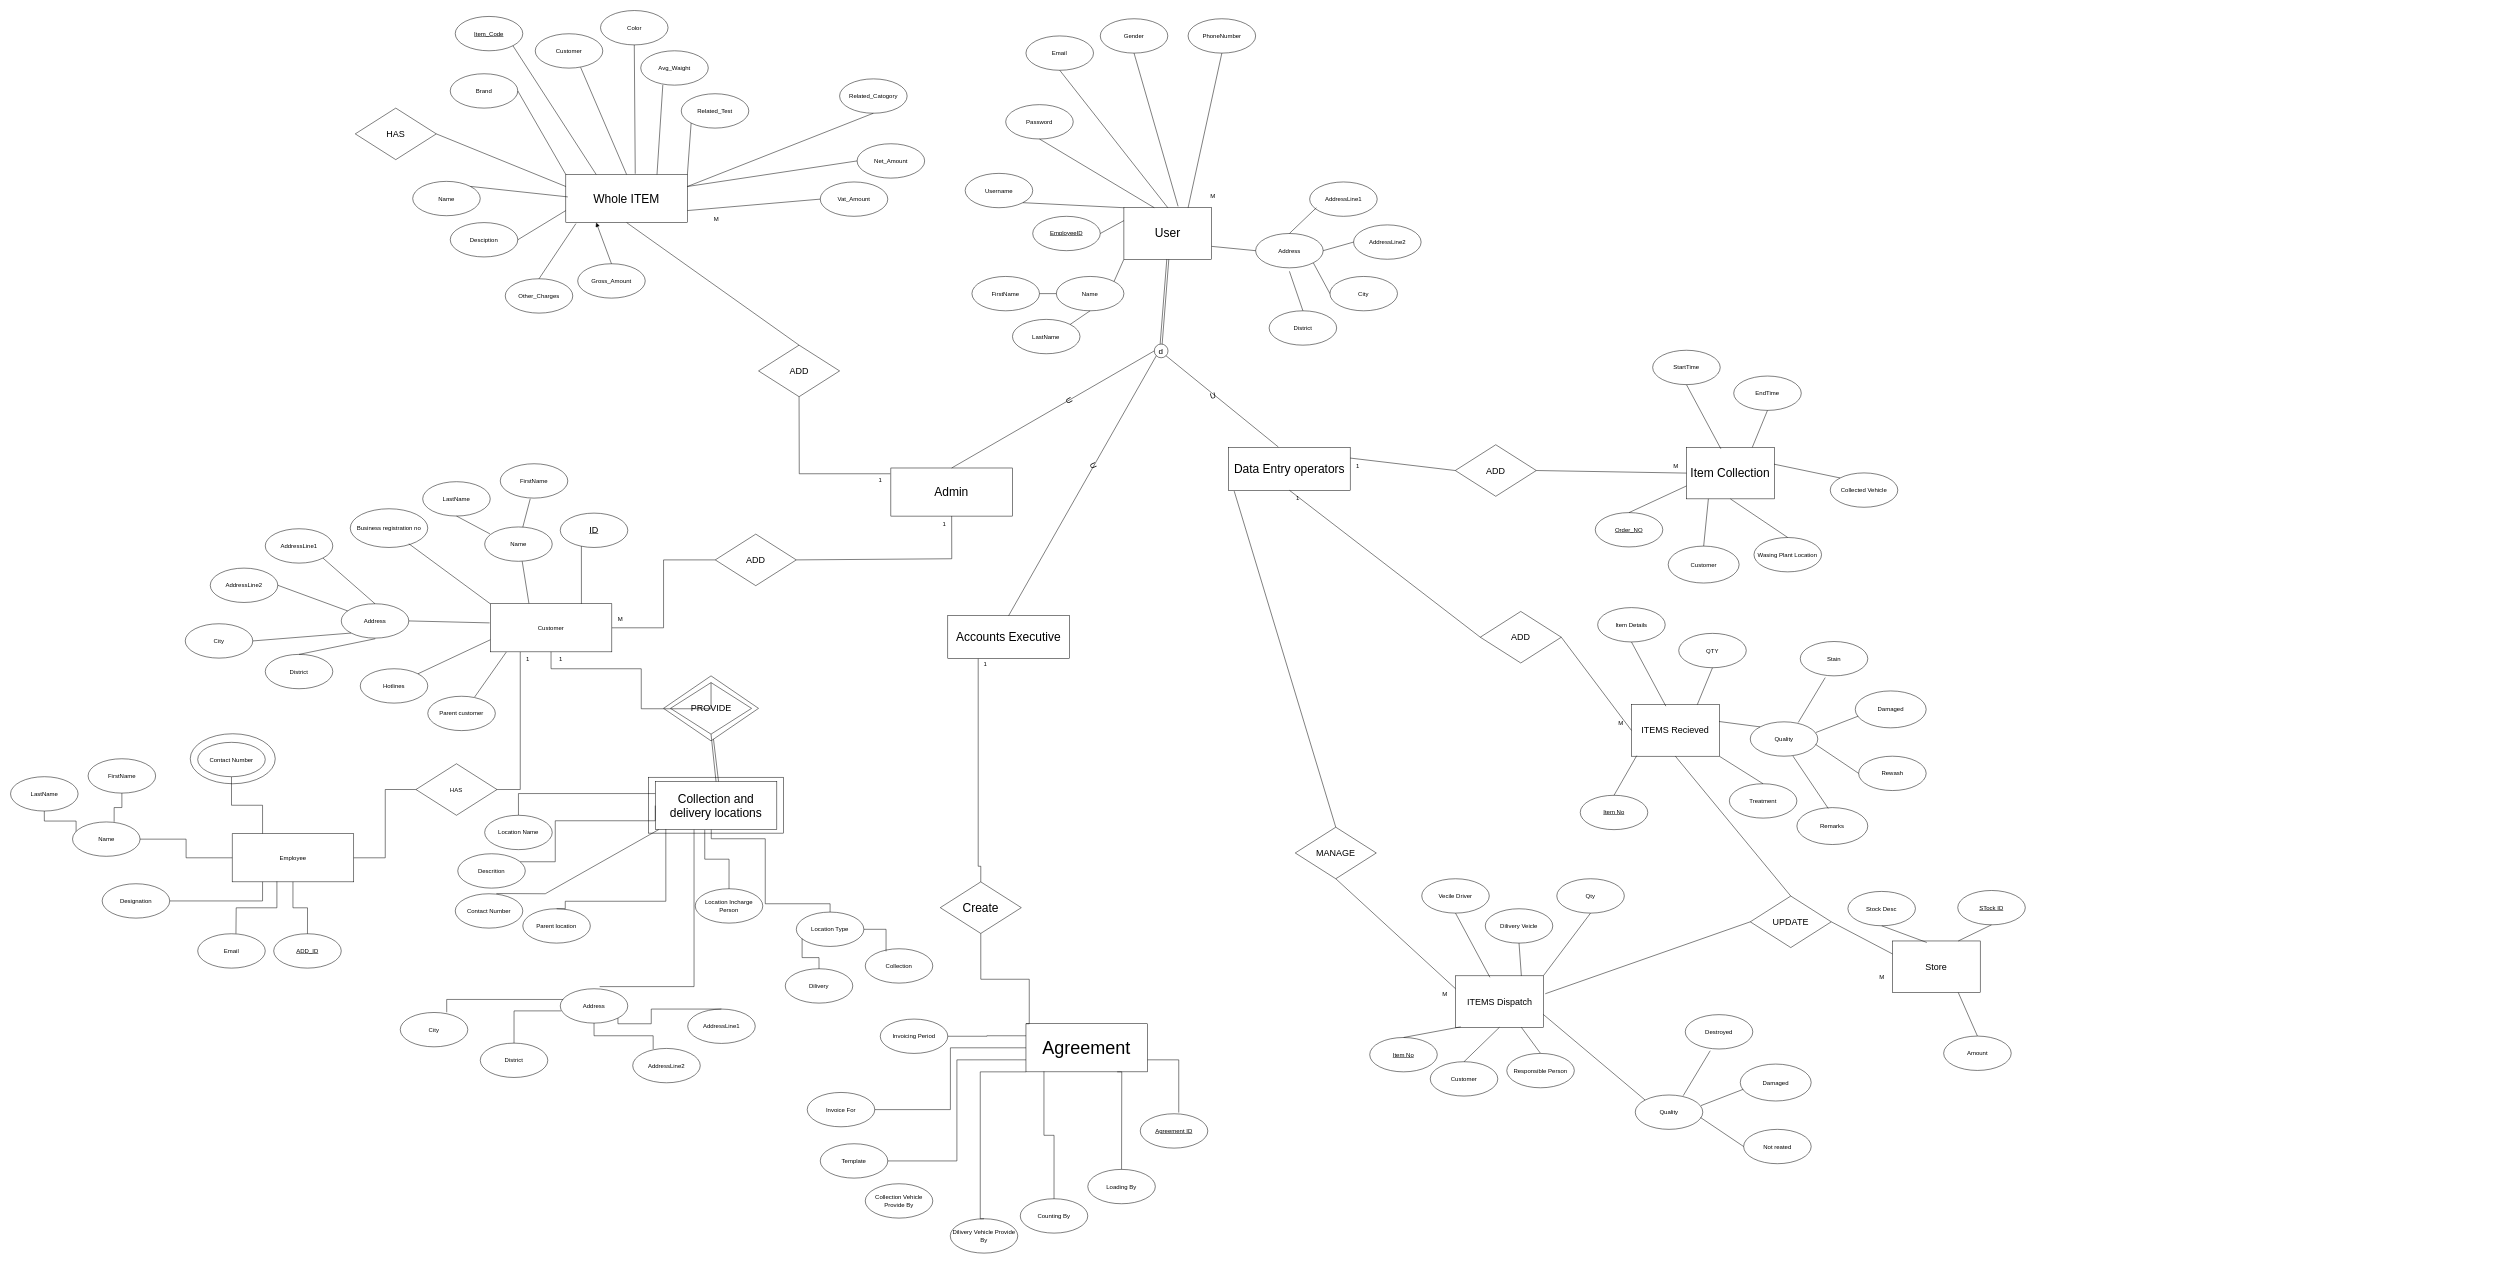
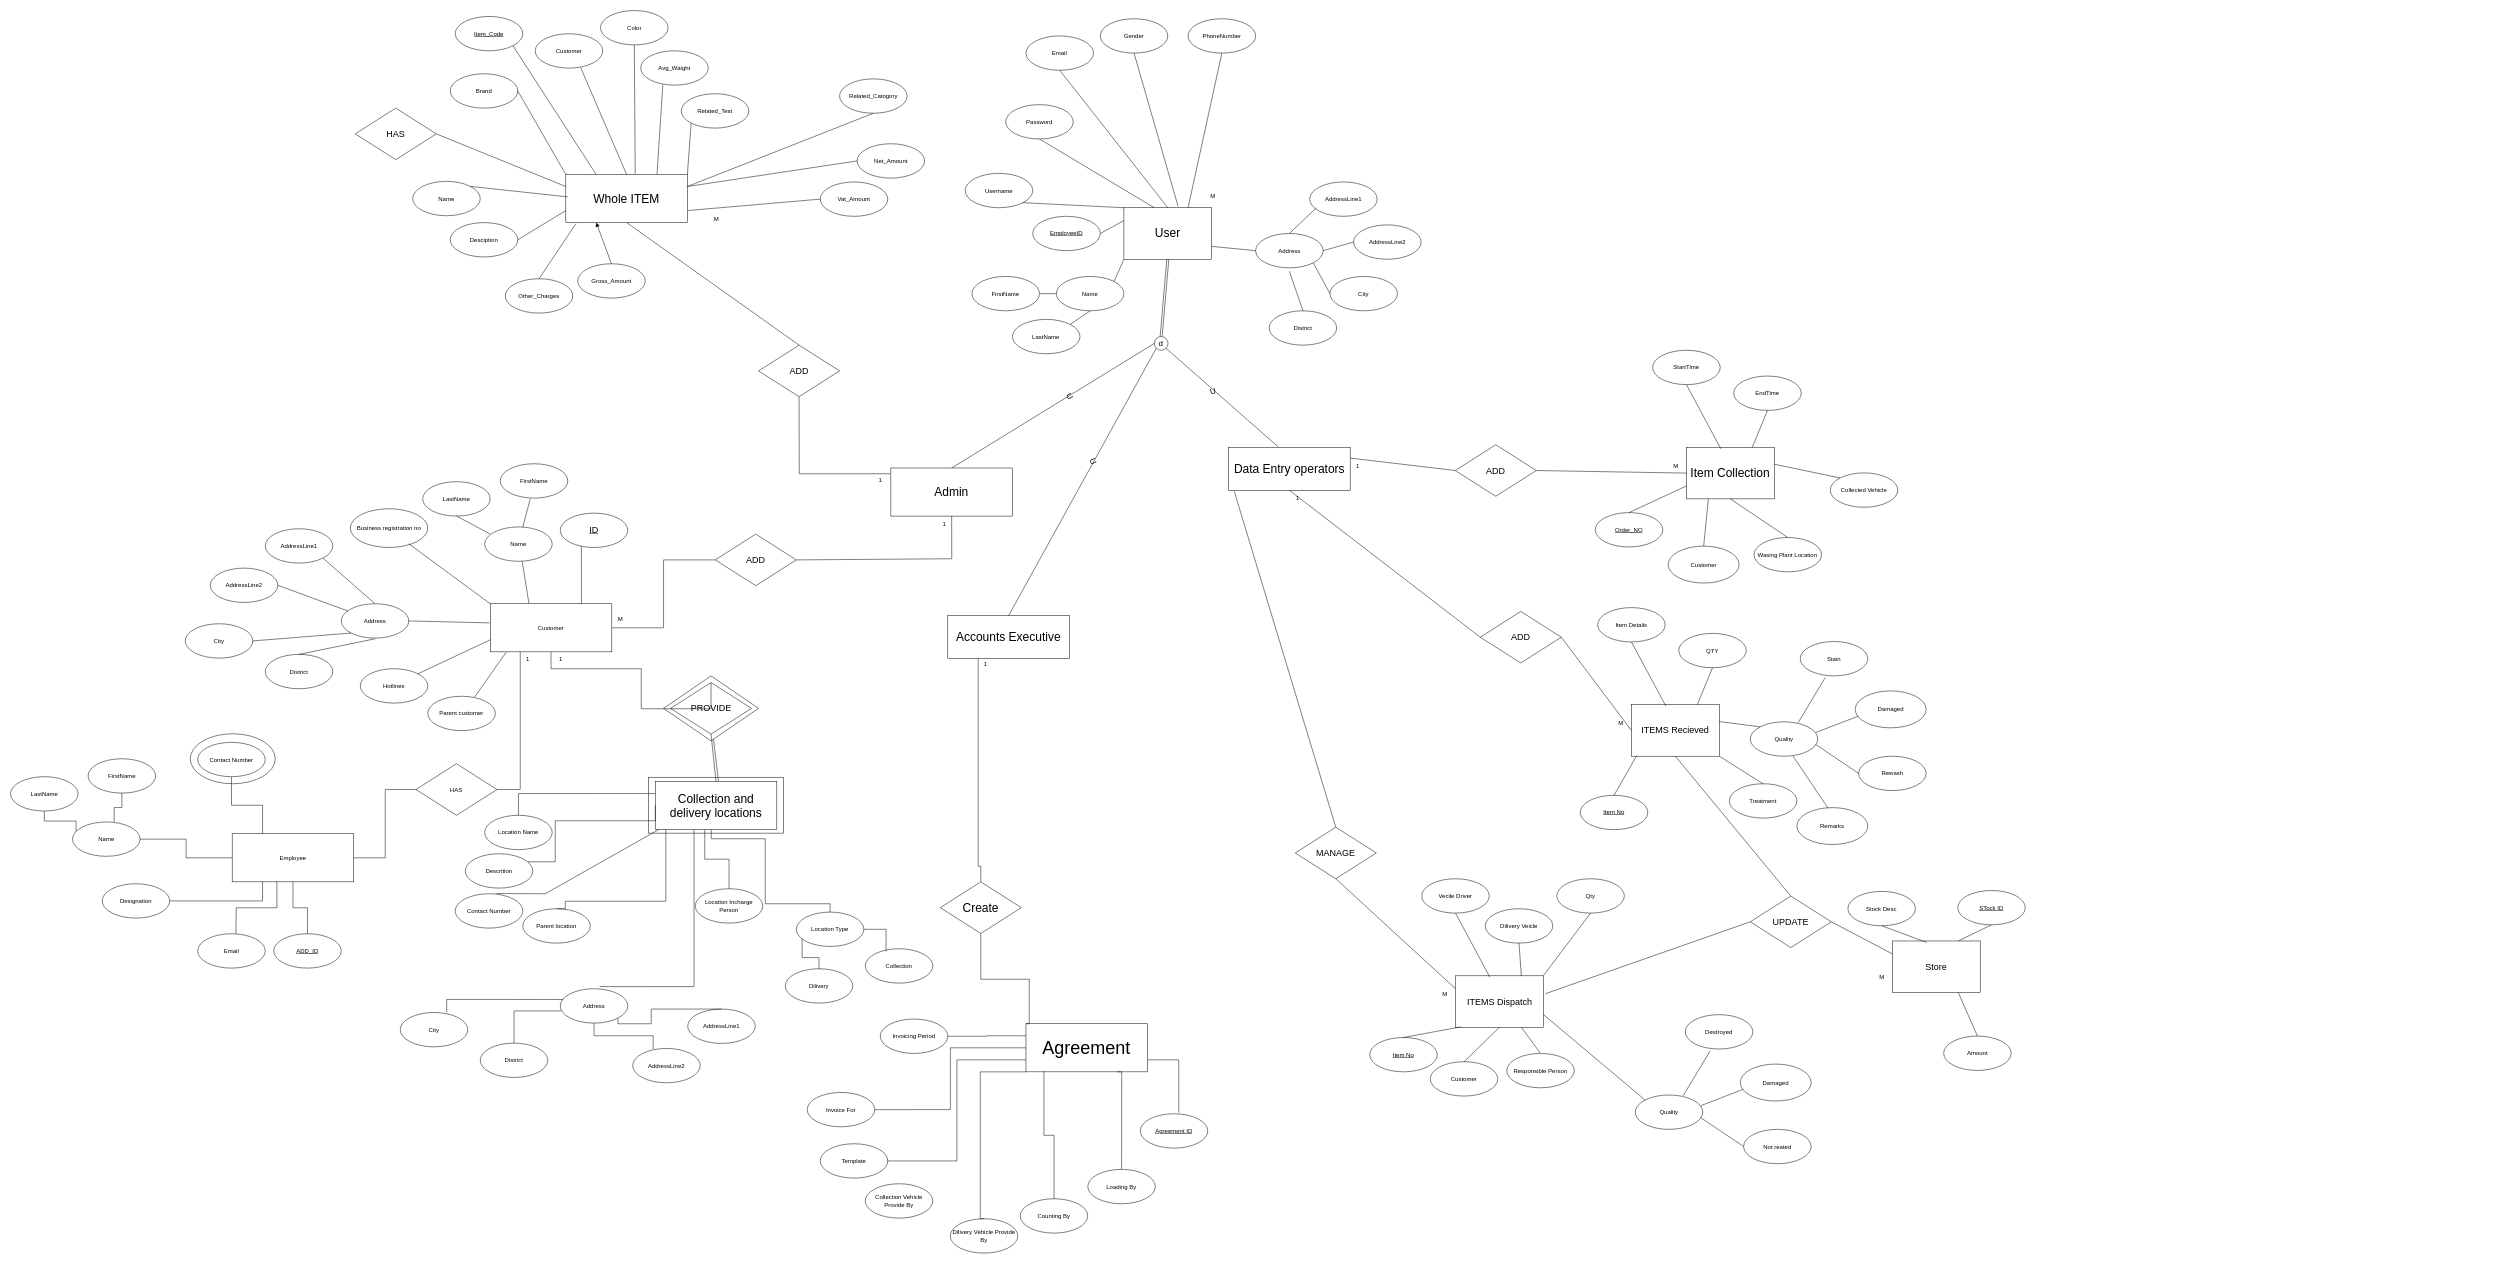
(1161, 351) -> (1161, 343)
(492, 871) -> (499, 871)
